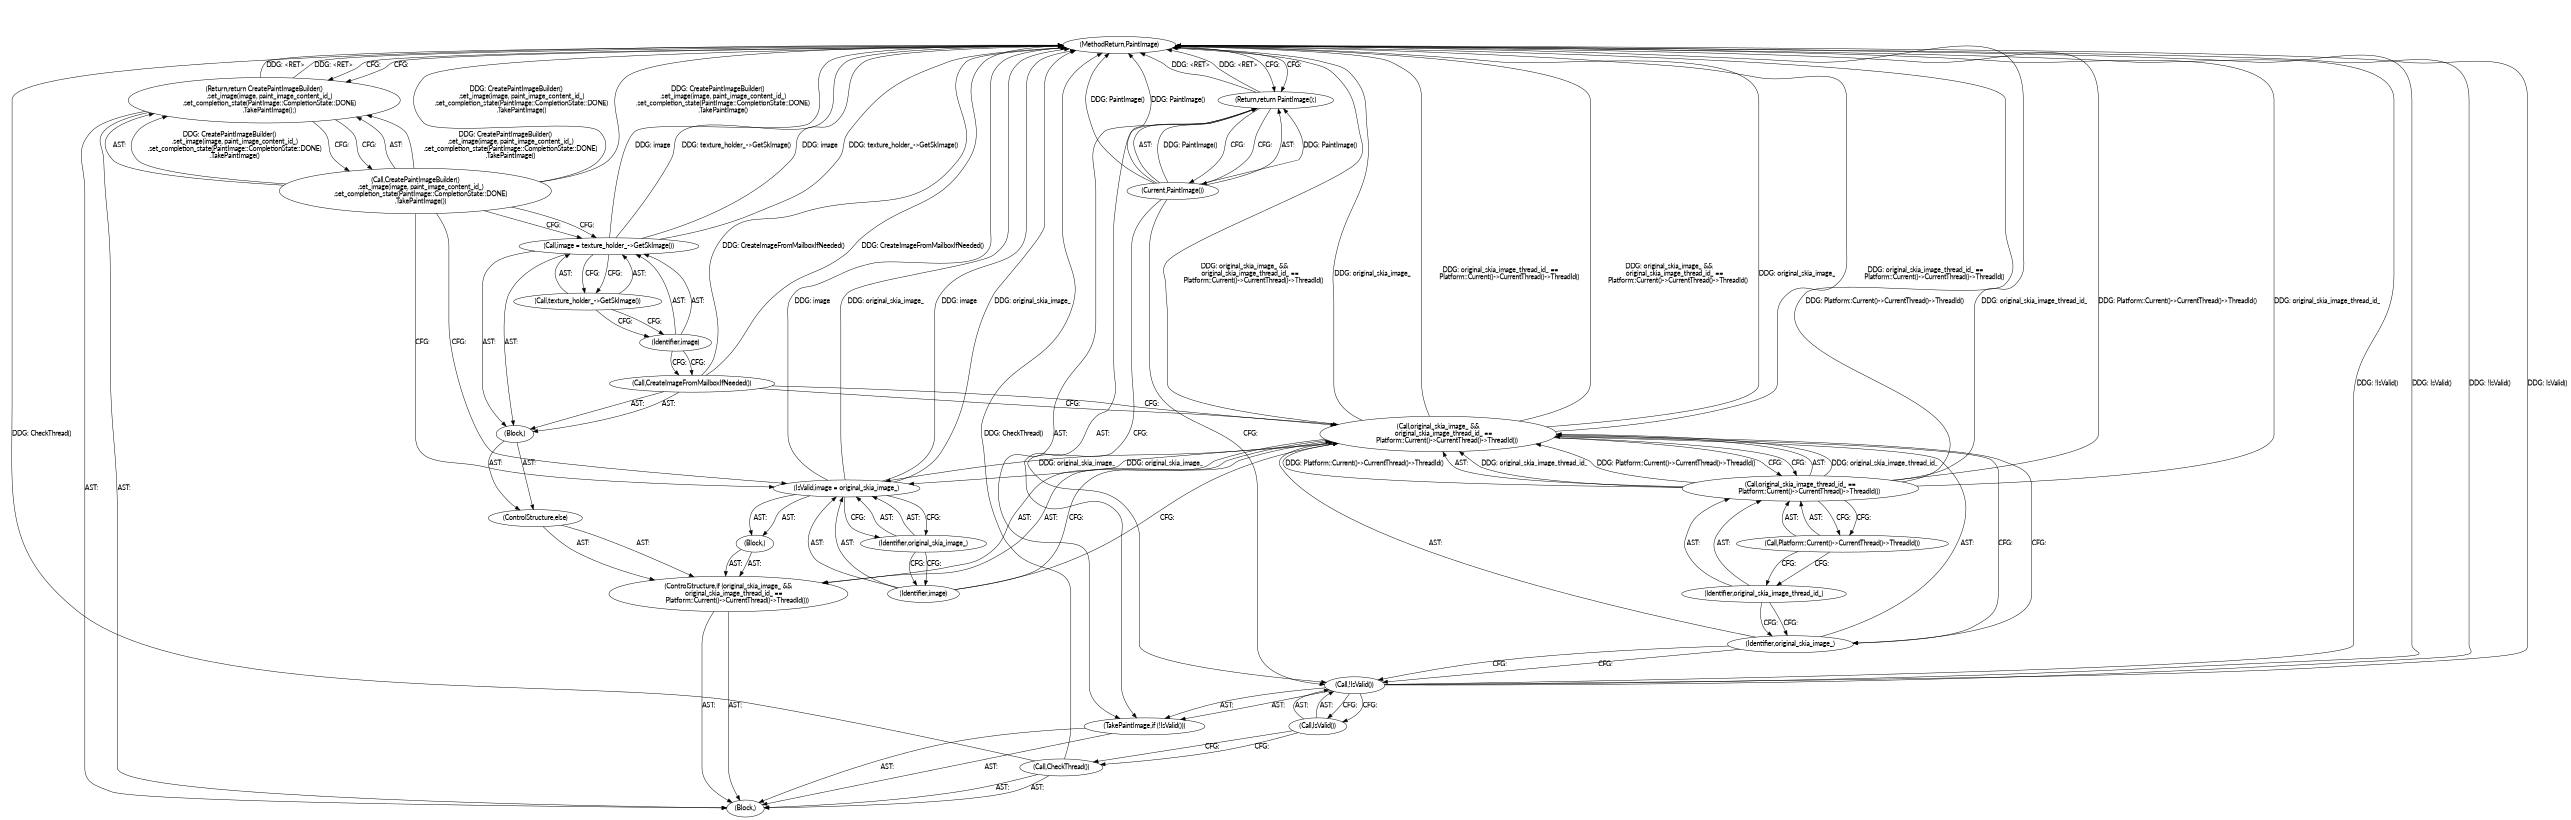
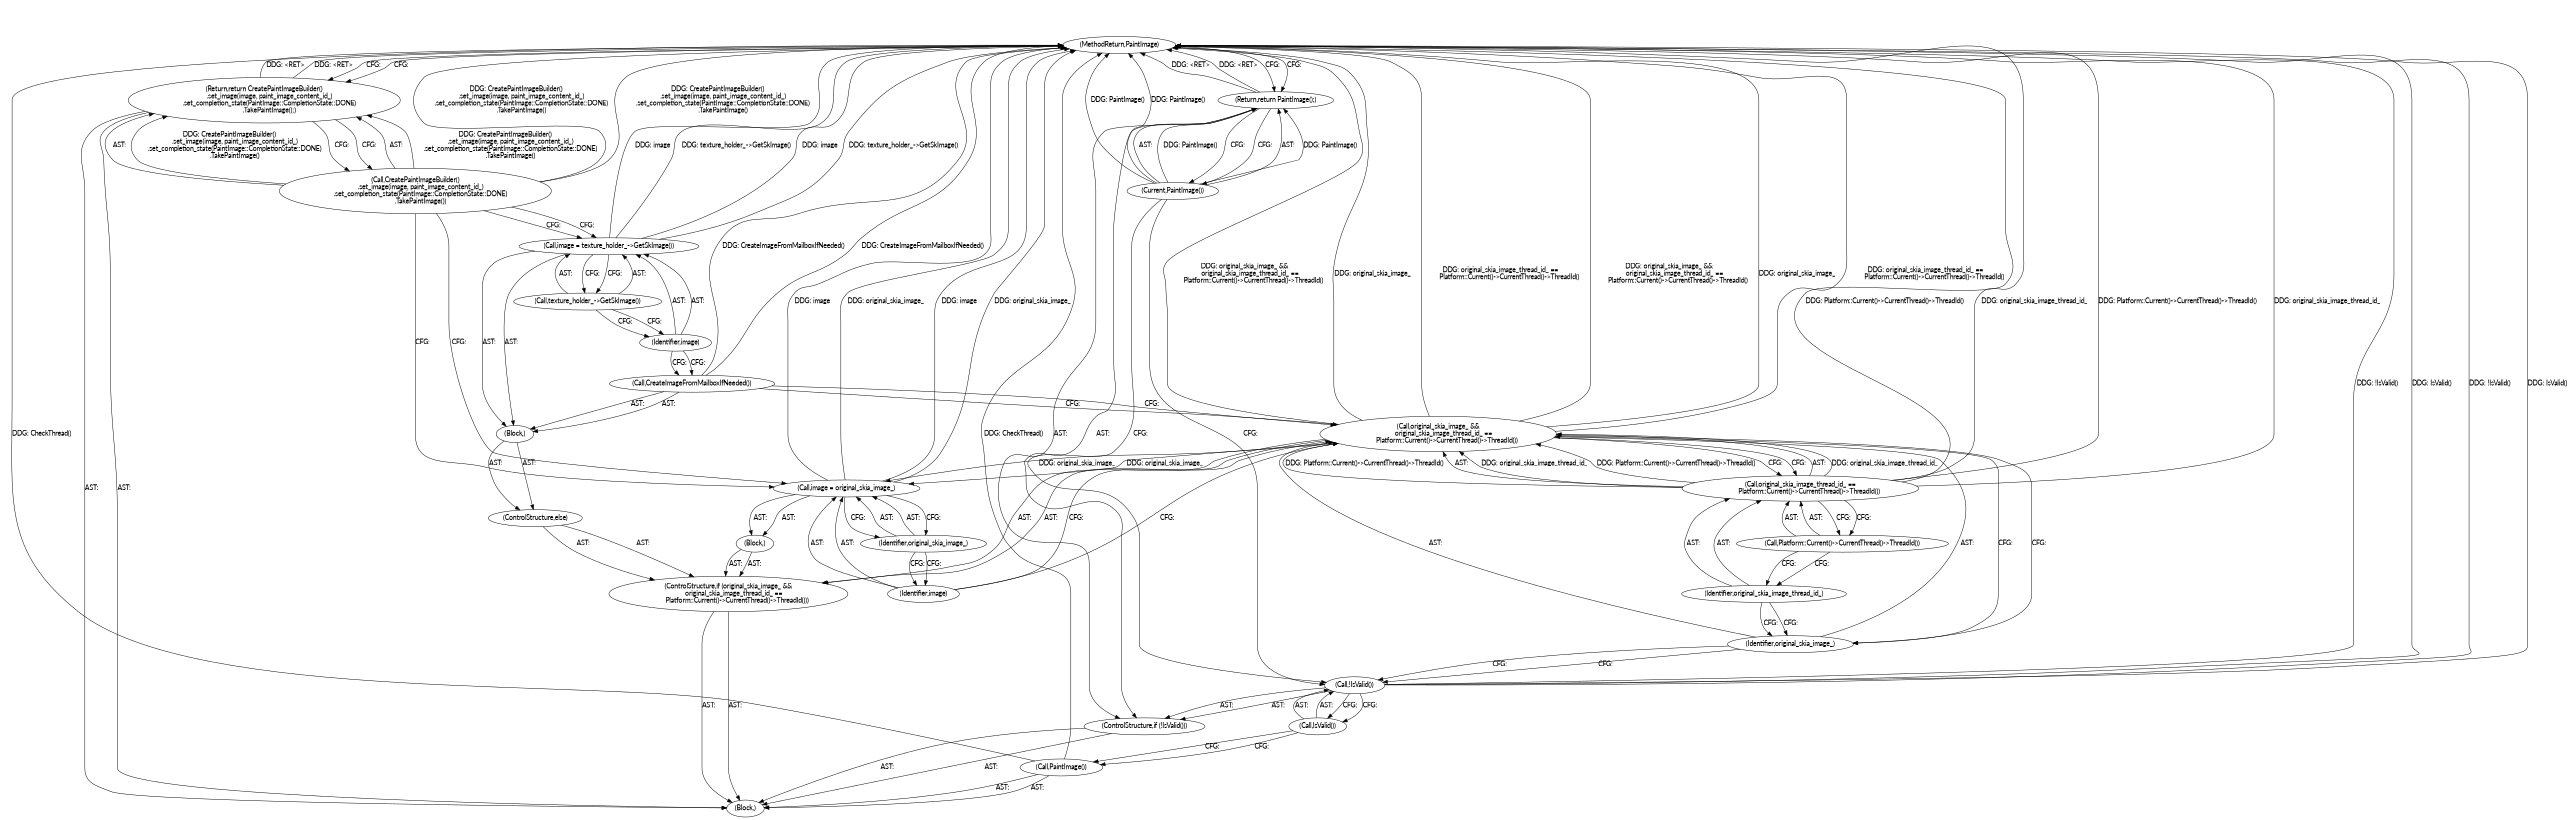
(847, 488) -> (847, 488)
(1144, 726) -> (1144, 726)
(1061, 767) -> (1061, 767)
